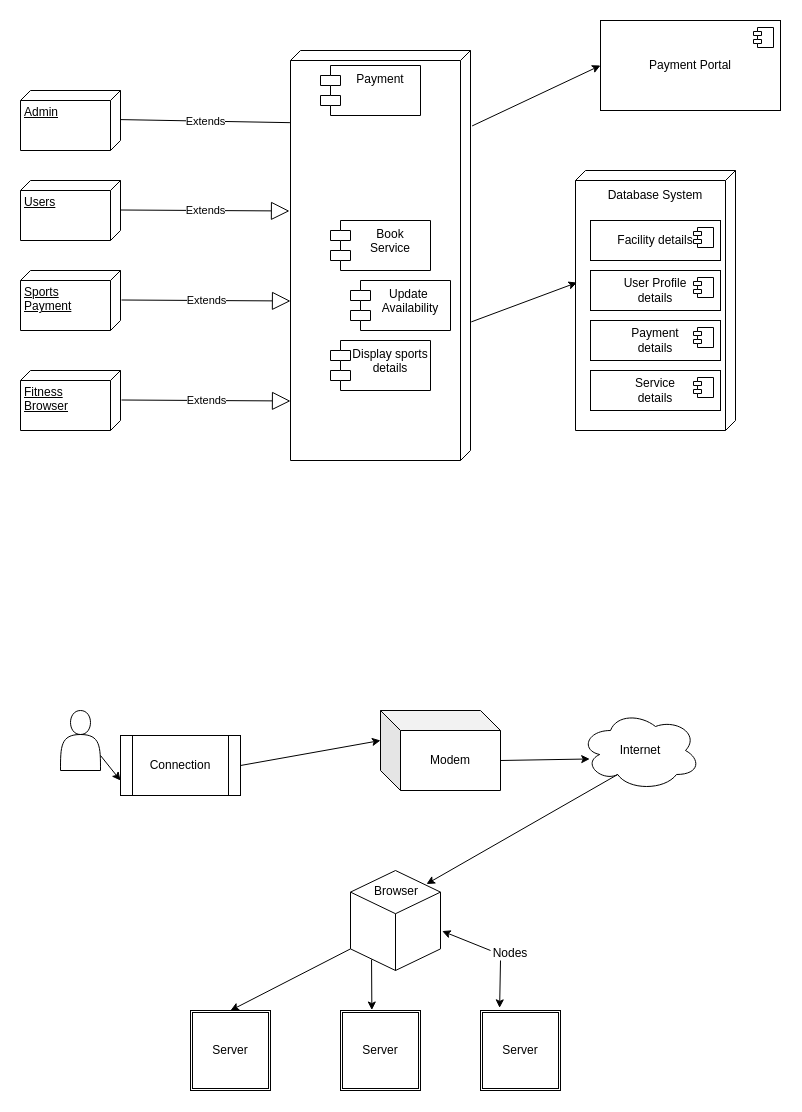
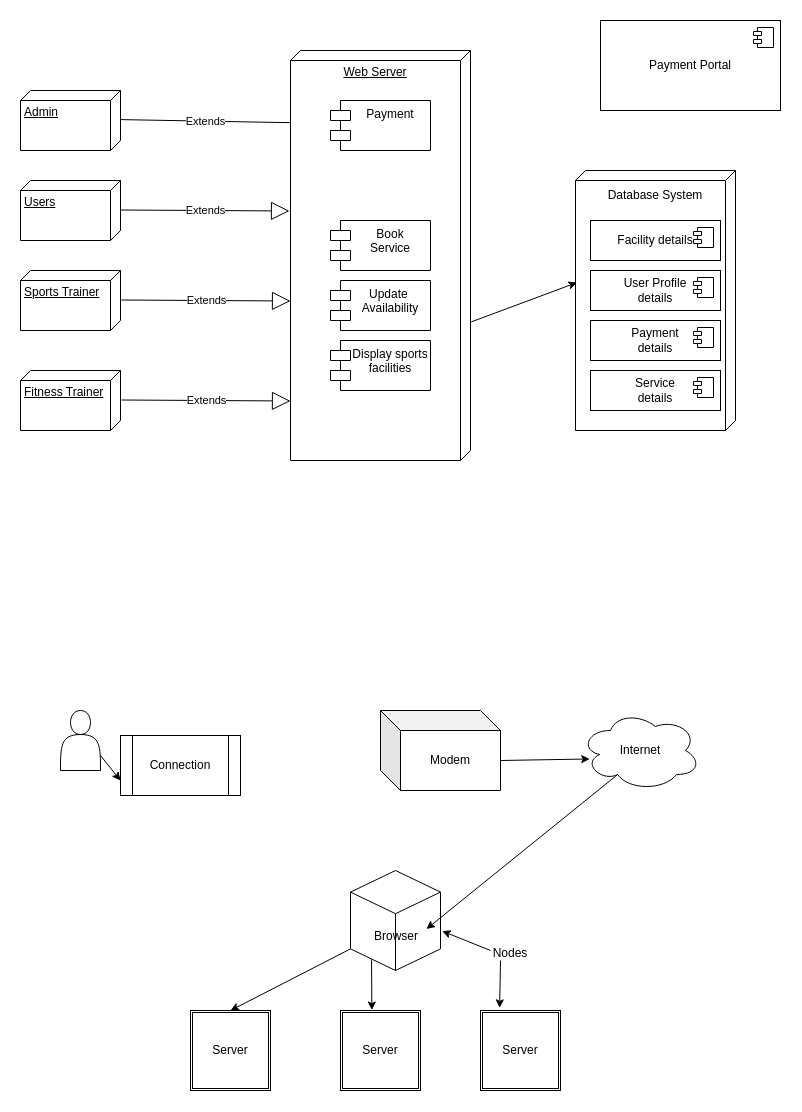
(371, 91) -> (381, 126)
(533, 97) -> none
(67, 300) -> (67, 300)
(401, 306) -> (381, 306)
(391, 362) -> (391, 362)
(67, 400) -> (67, 400)
(307, 754) -> none
(397, 892) -> (397, 937)
